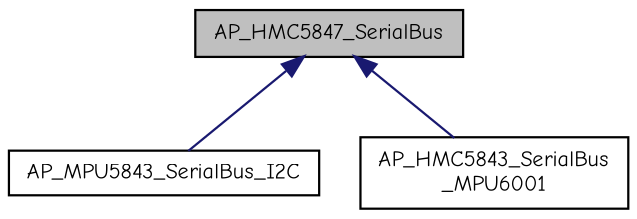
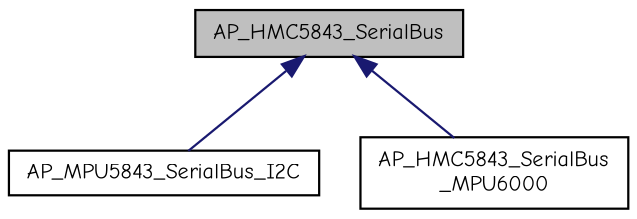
(329, 33) -> (329, 33)
(494, 173) -> (494, 173)
